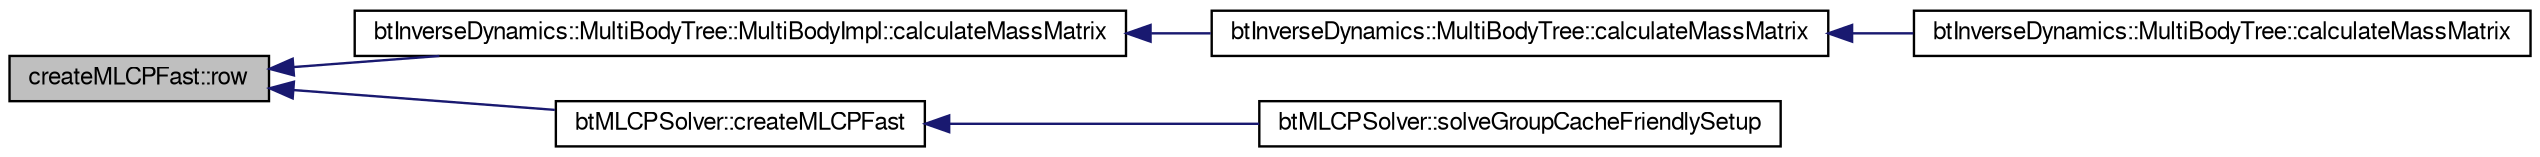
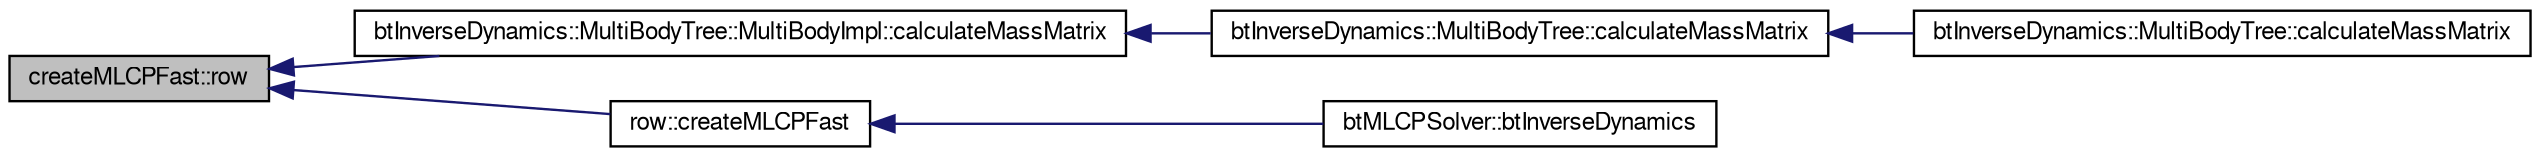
(740, 124) -> (740, 124)
(1520, 124) -> (1520, 124)
